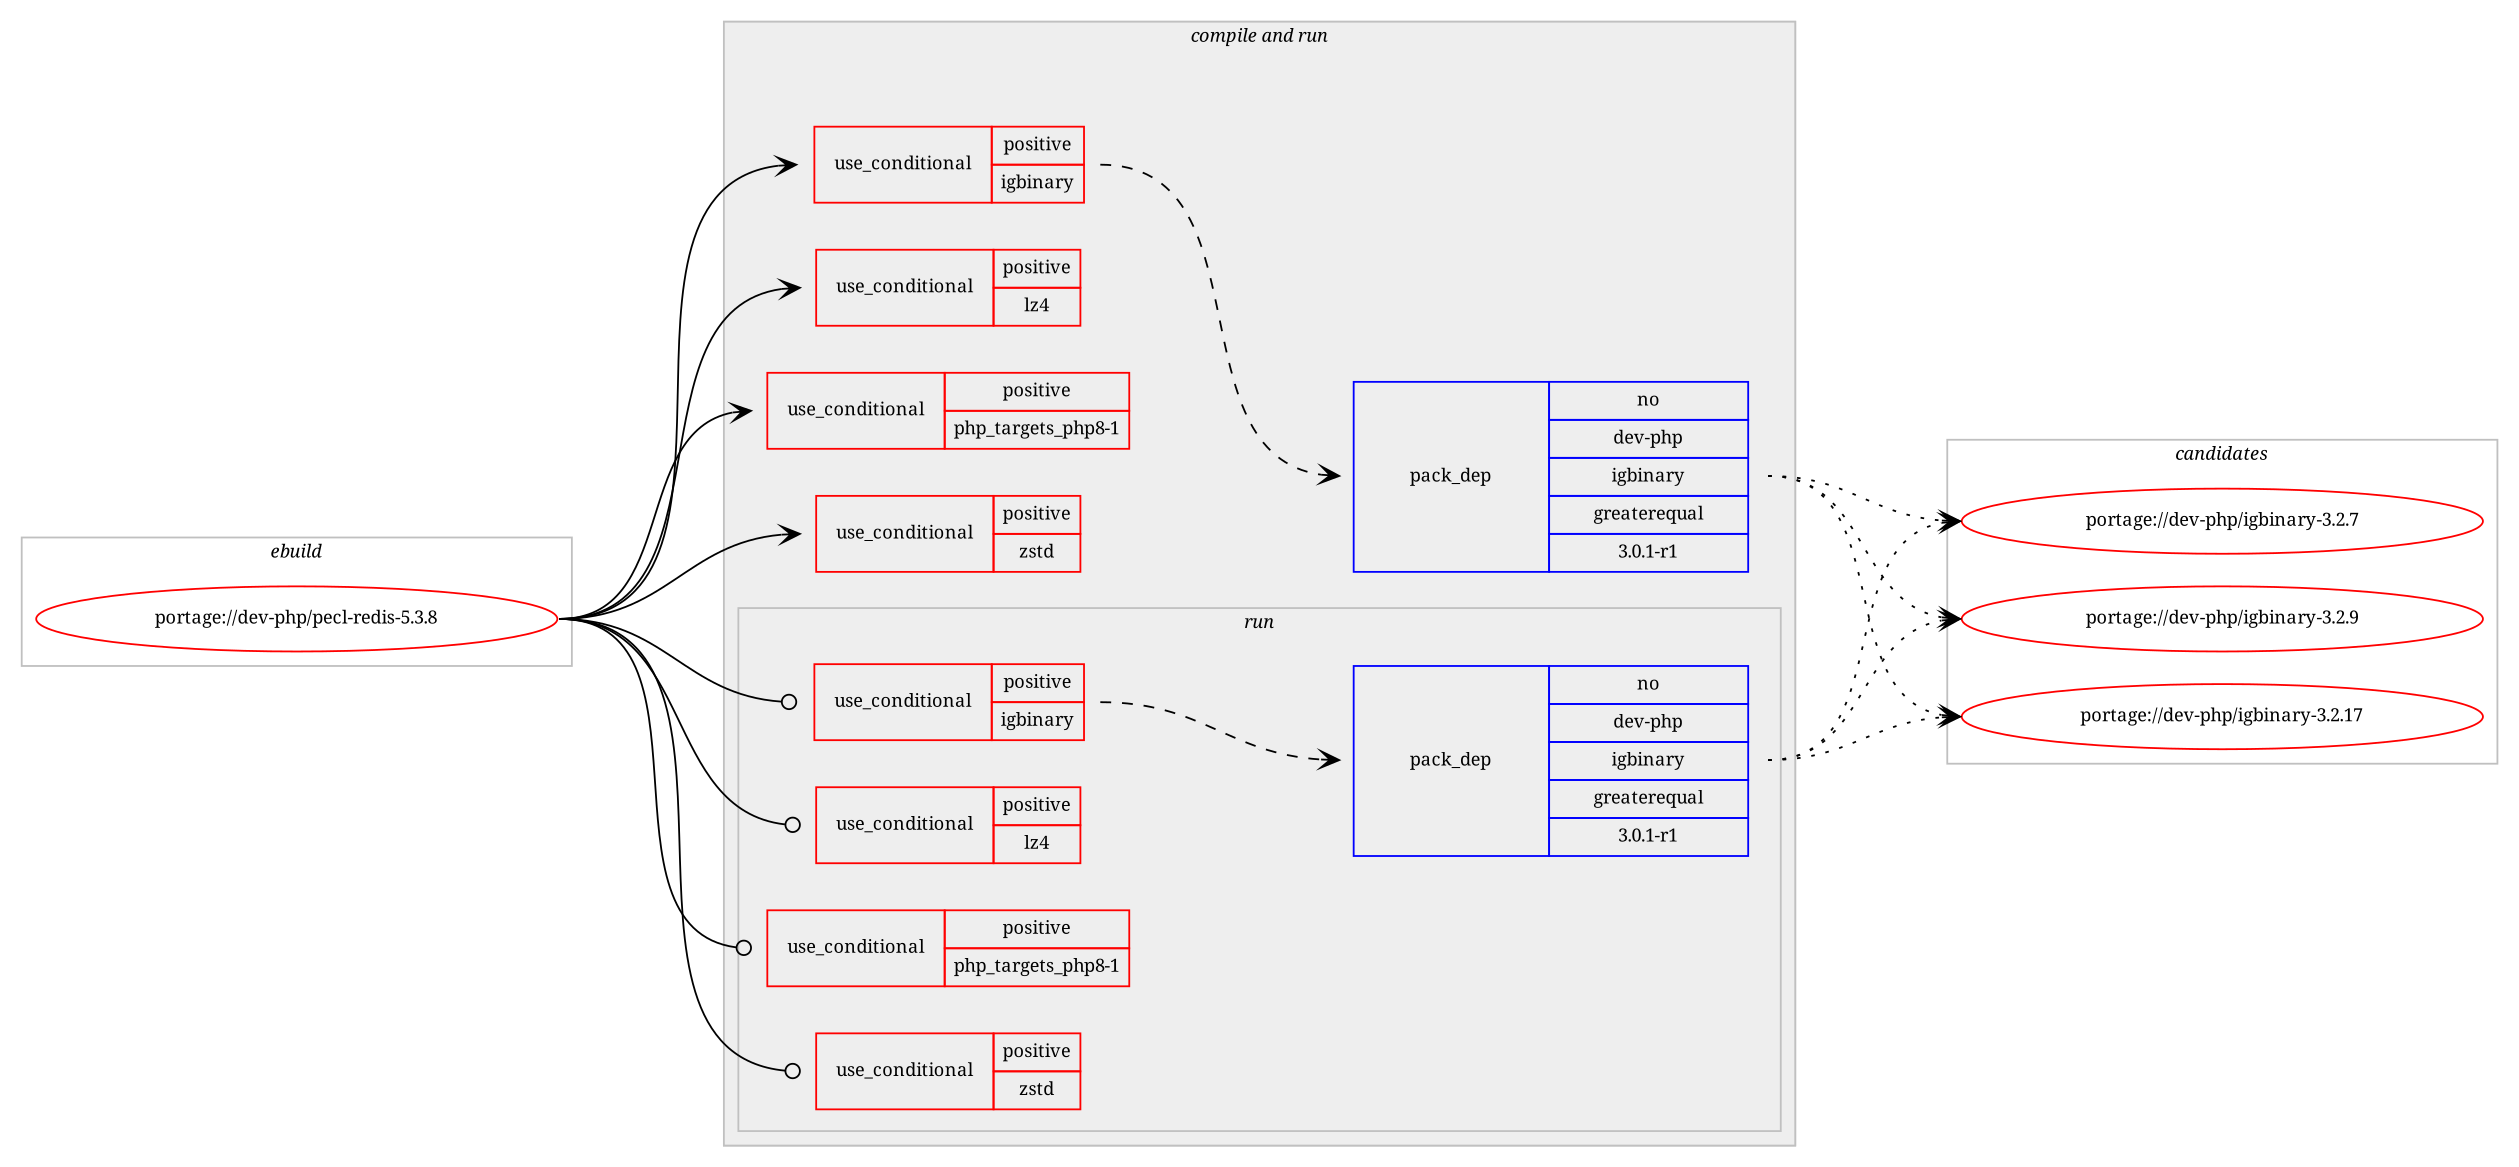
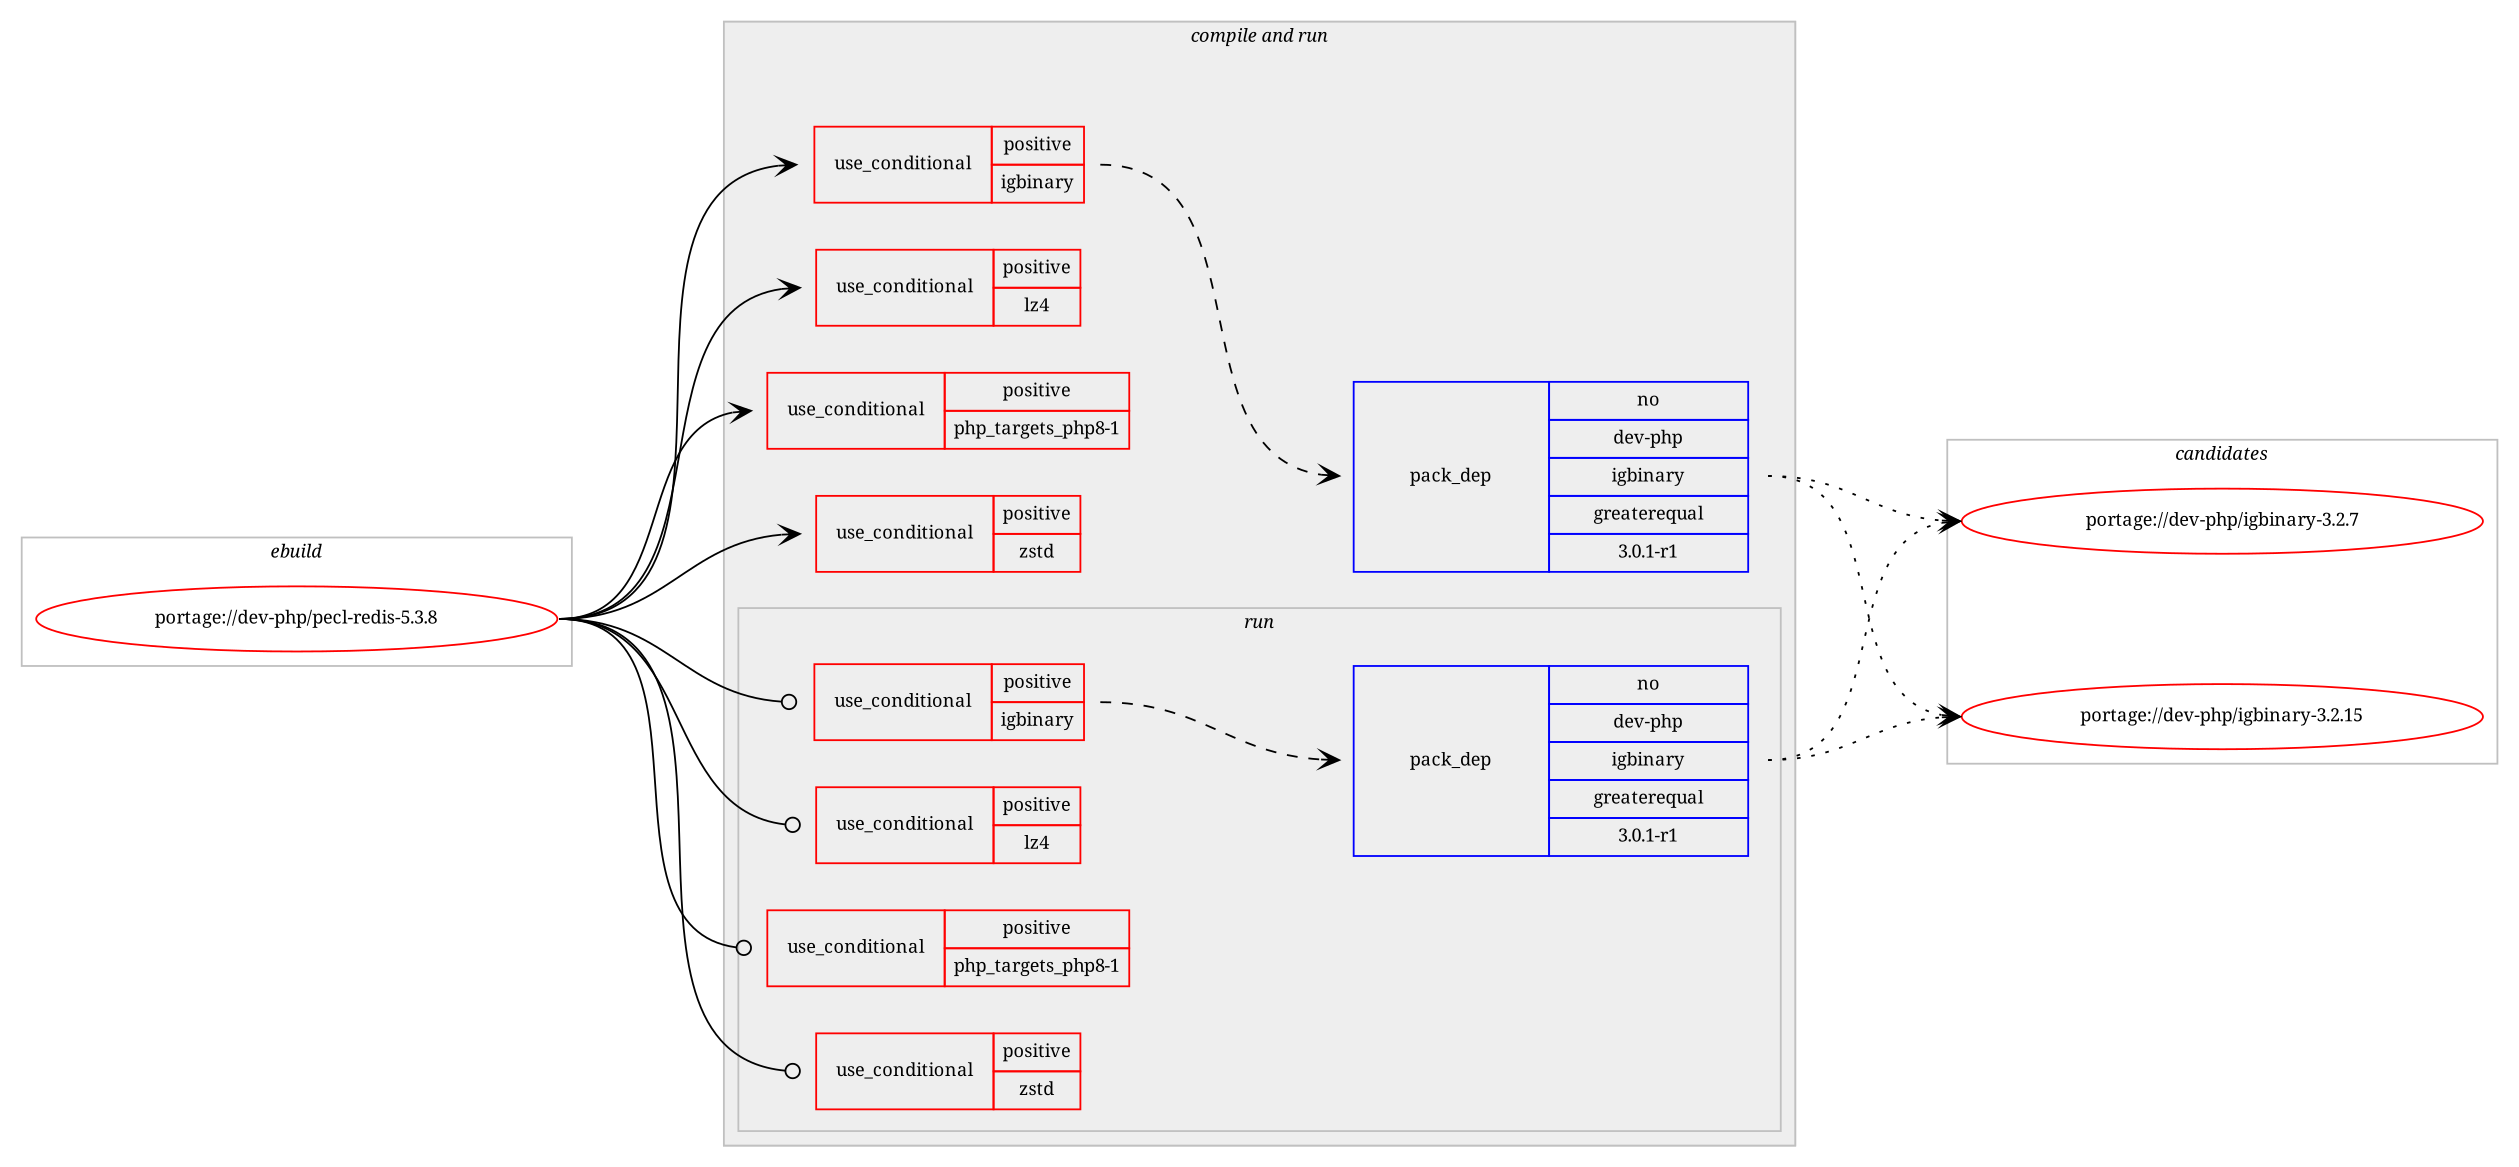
(2222, 619) -> none
(2222, 717) -> (2222, 717)
